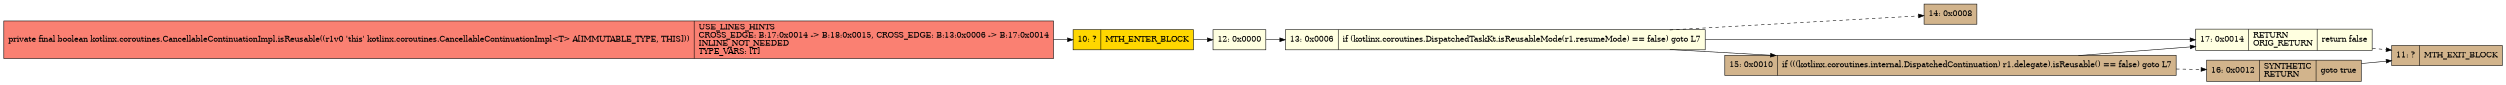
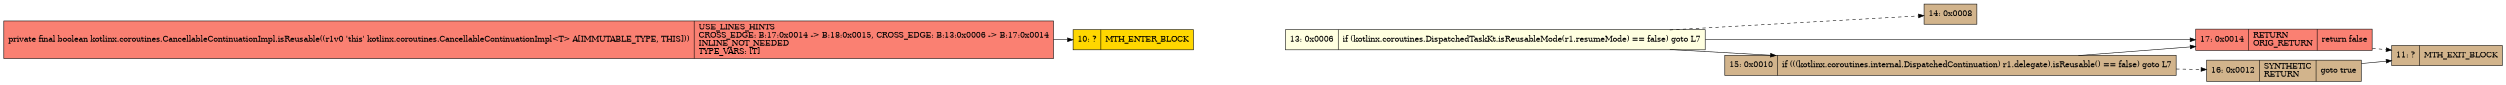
(1239, 40) -> none
(2284, 40) -> (2284, 40)
